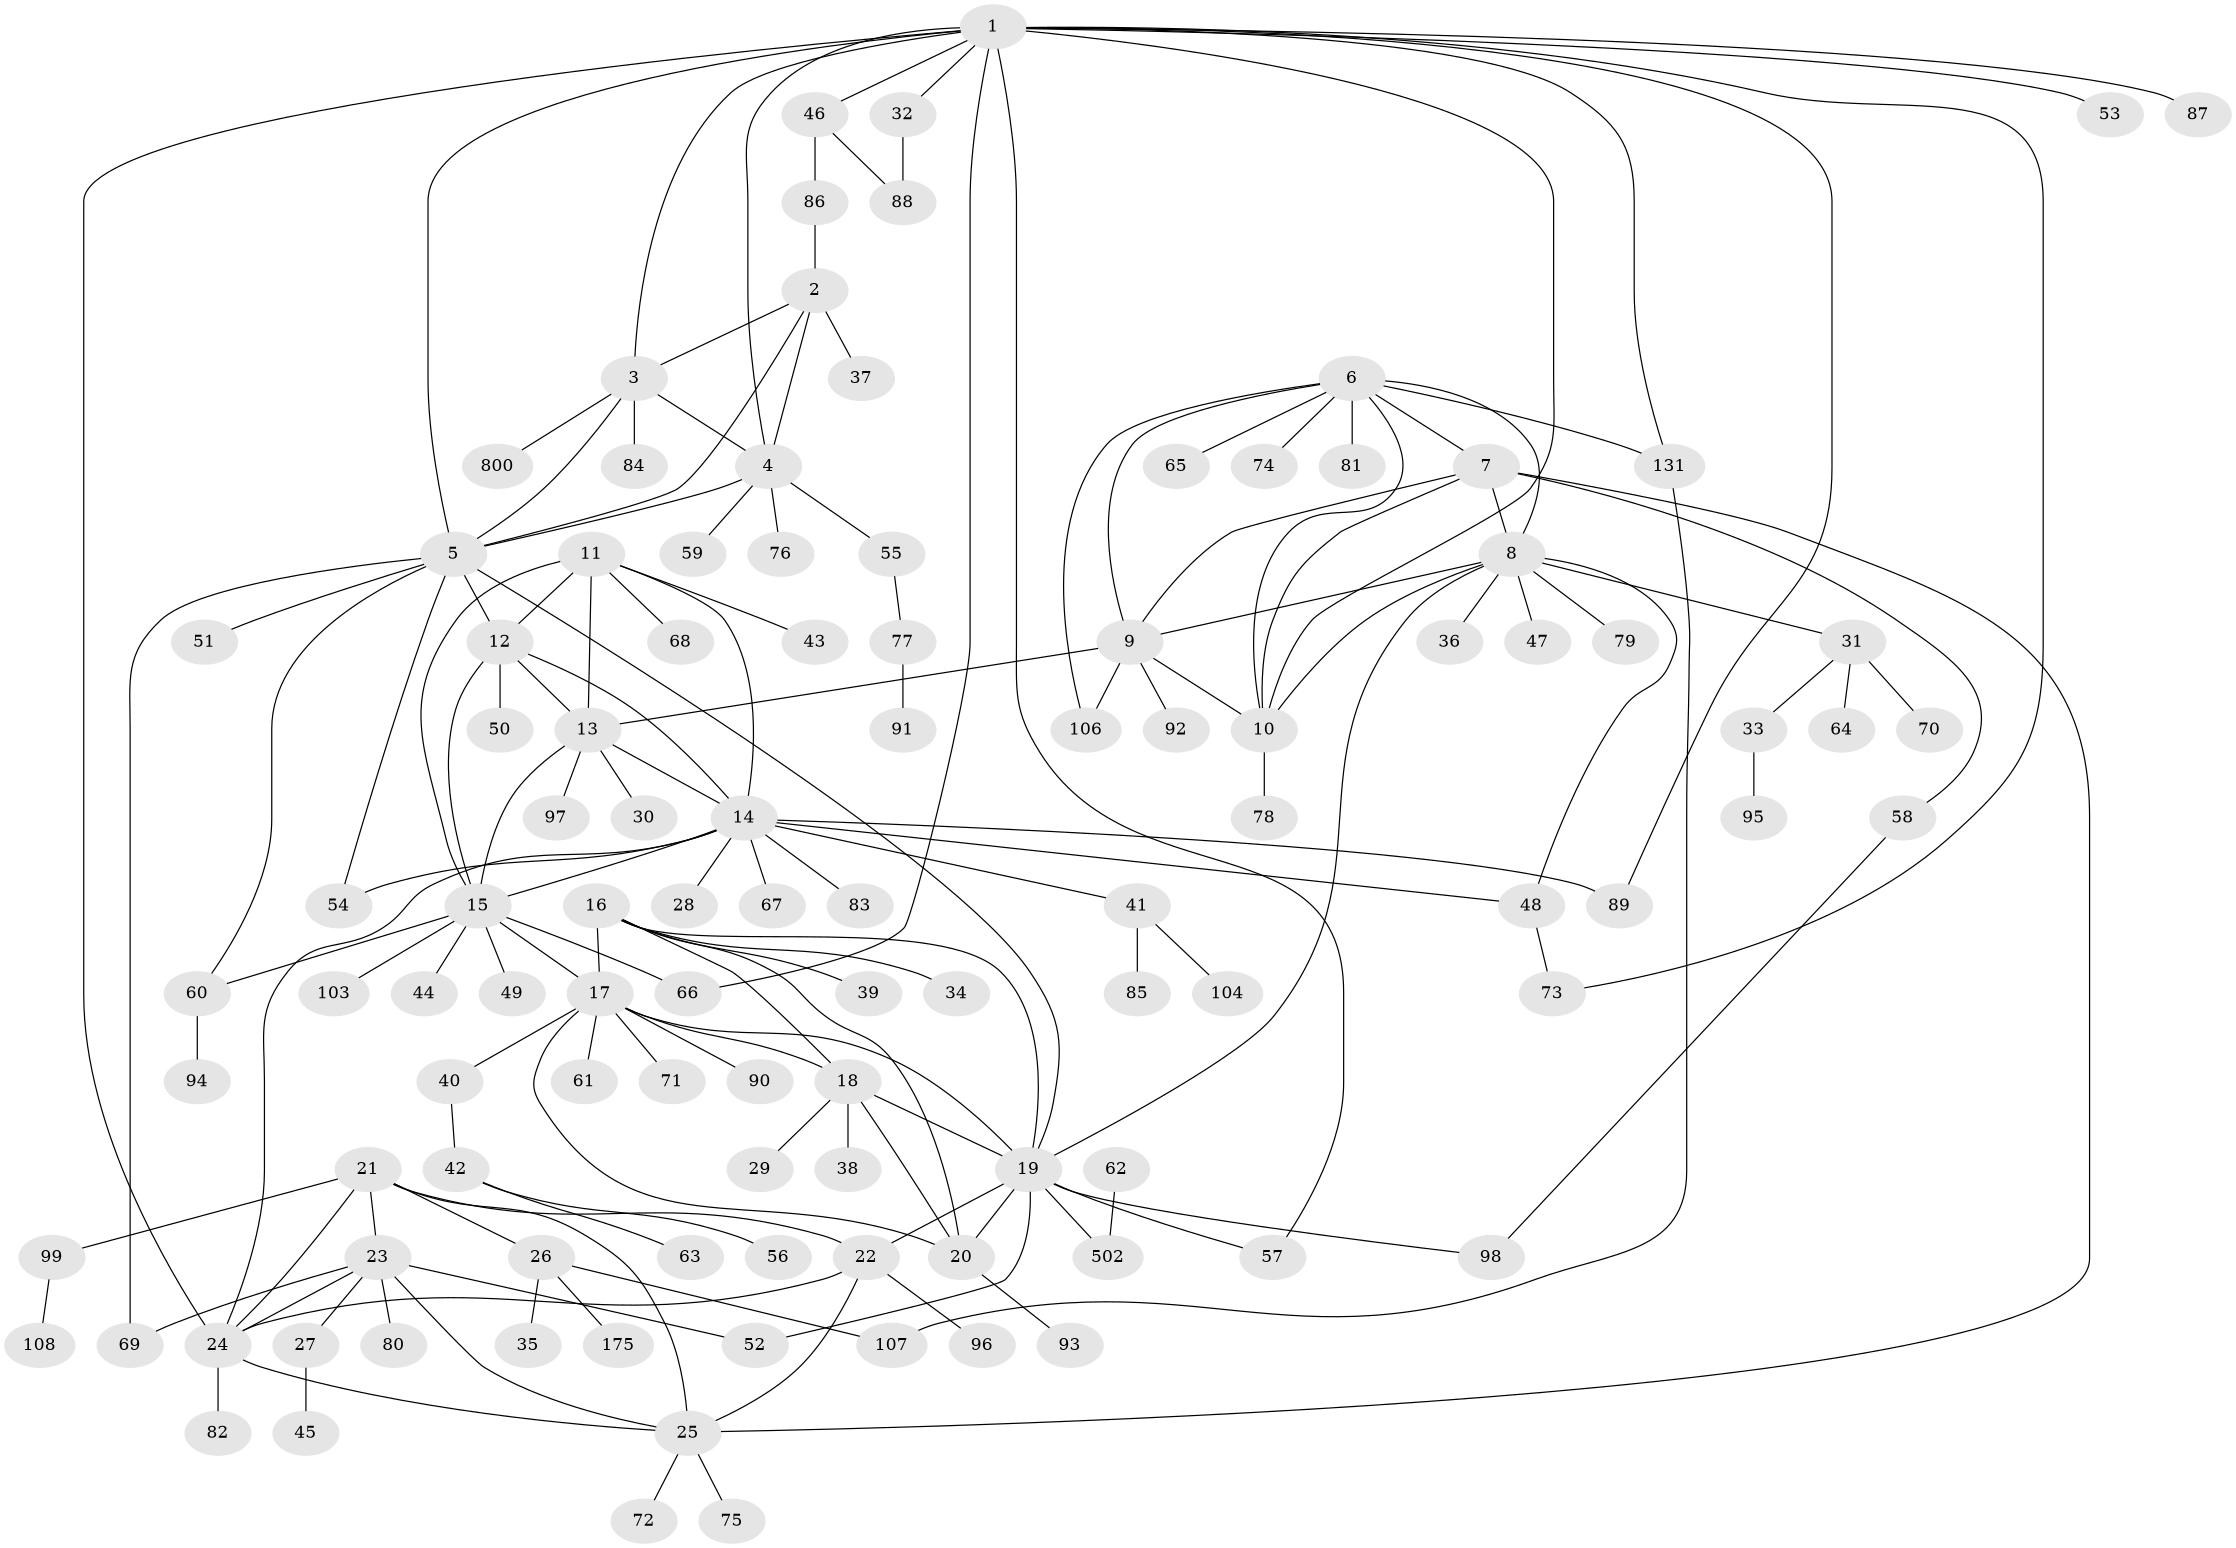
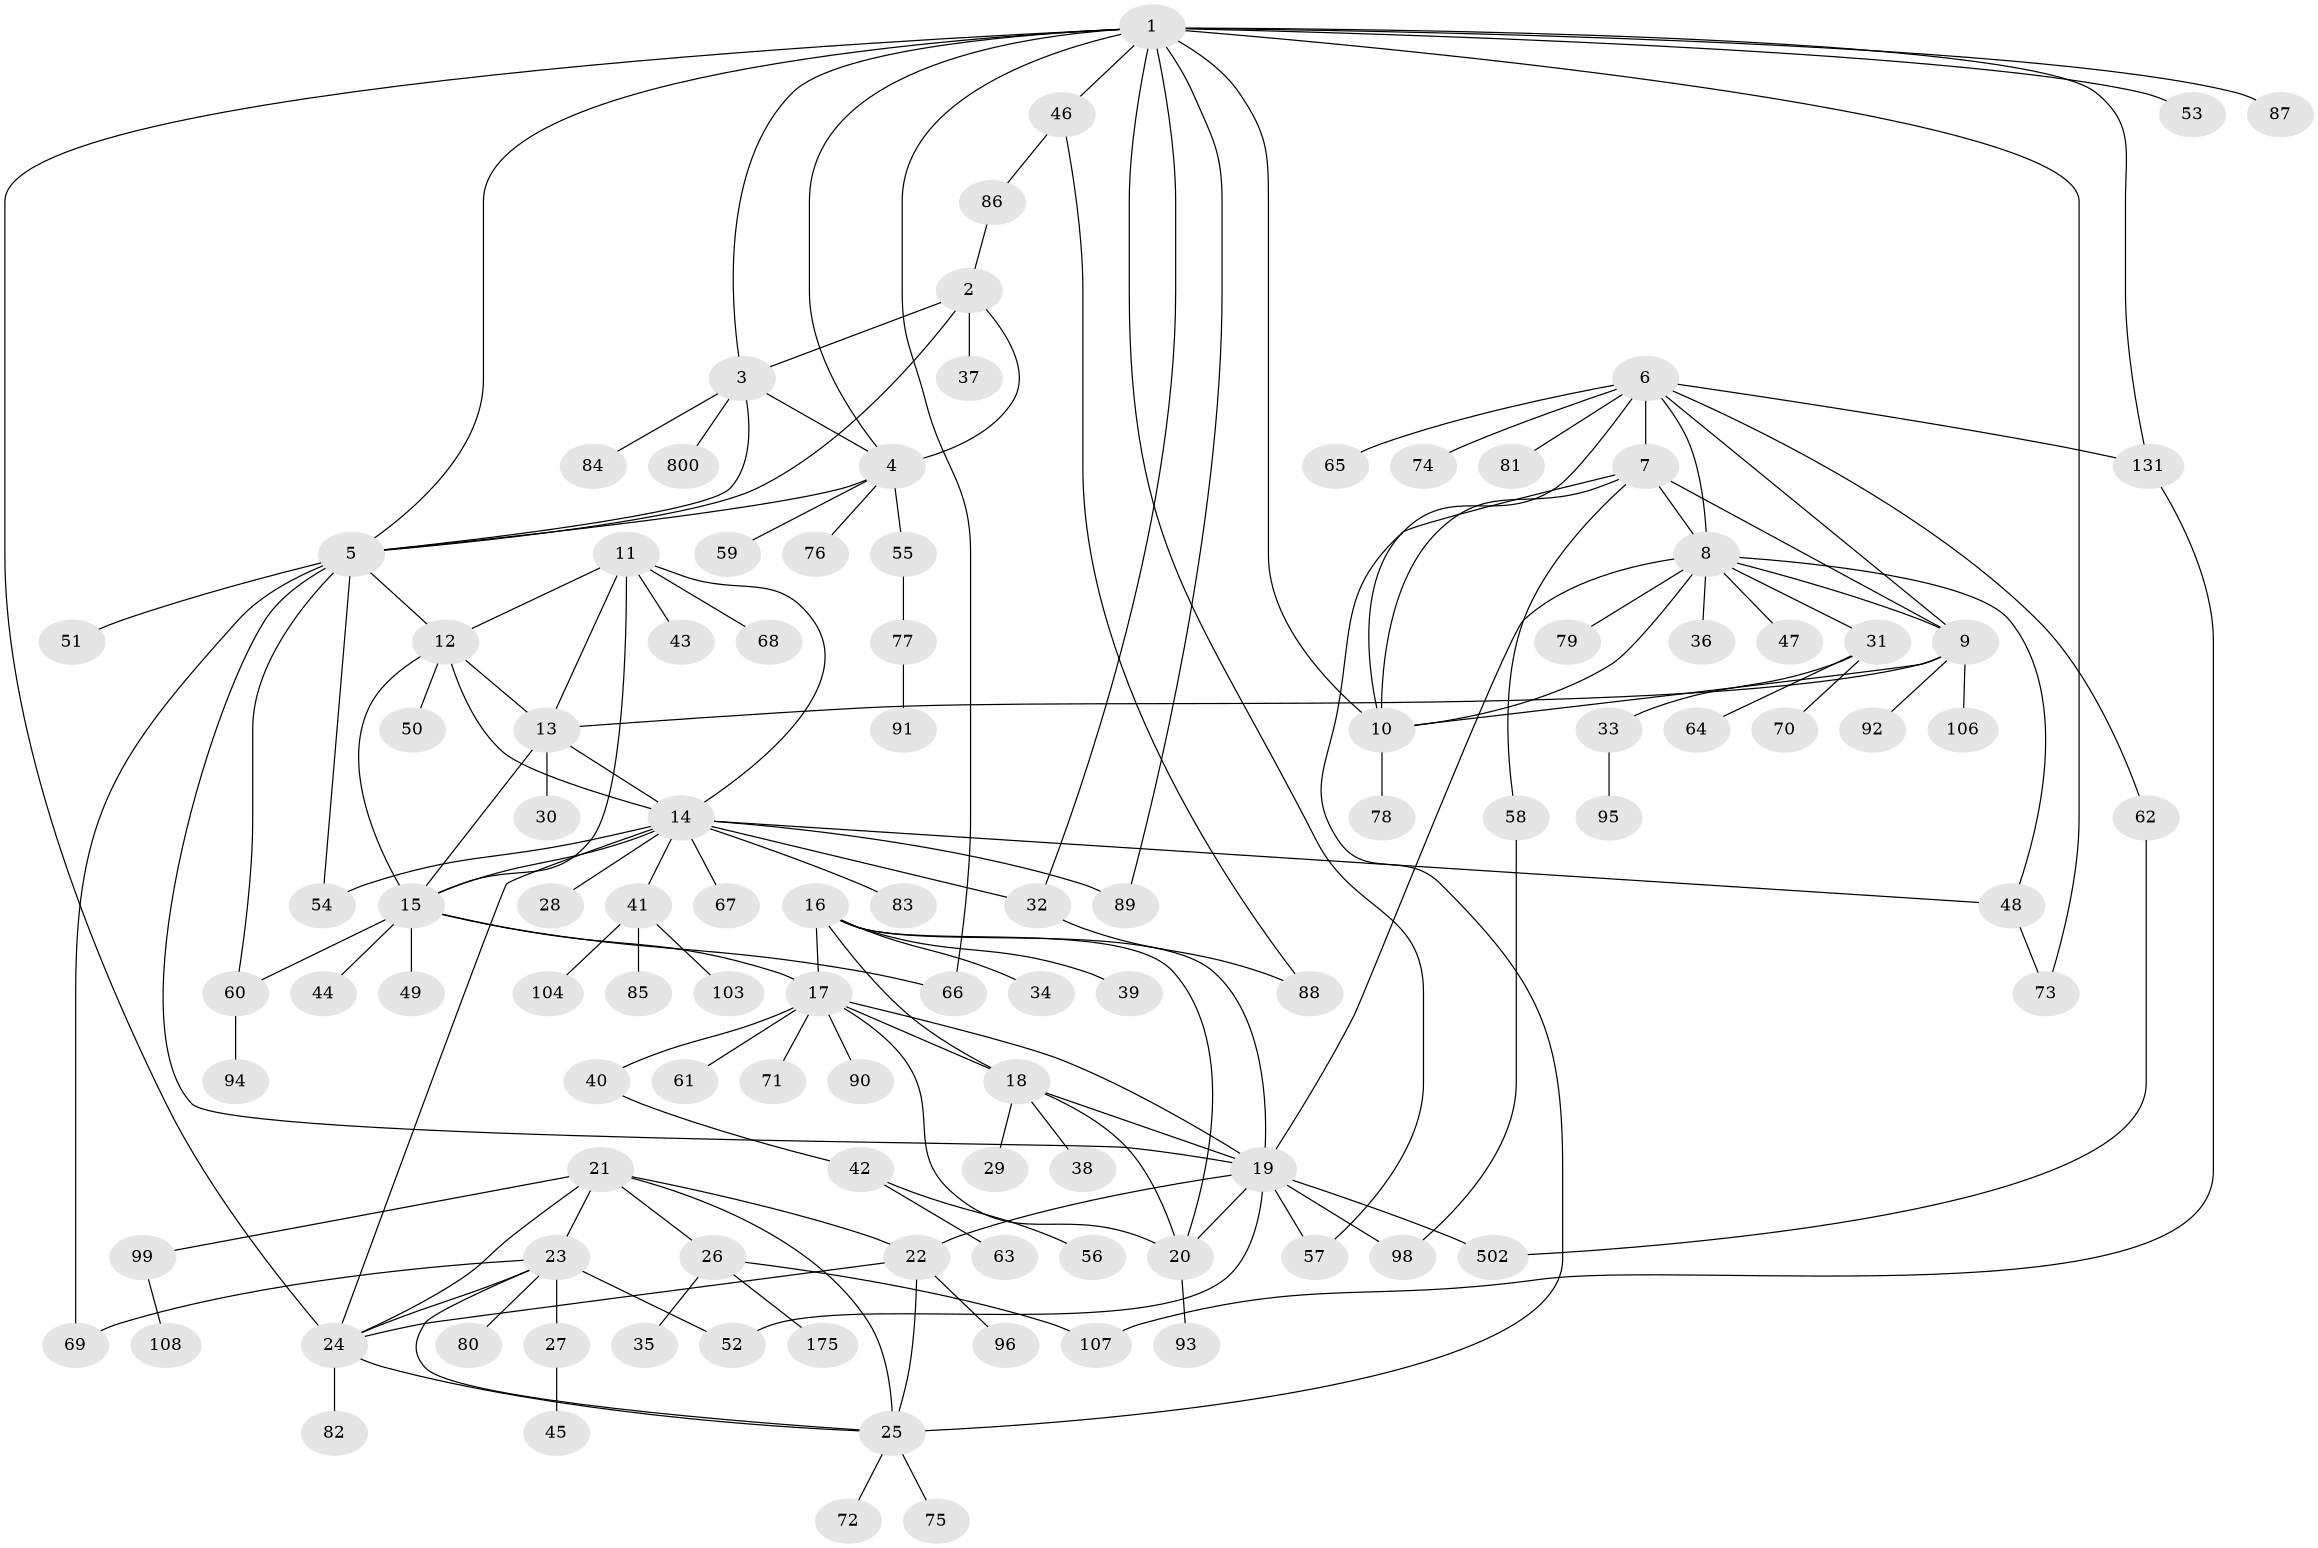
(1093, 465) -> (1950, 547)
(556, 818) -> none
none -> (859, 862)
(407, 950) -> (674, 941)
